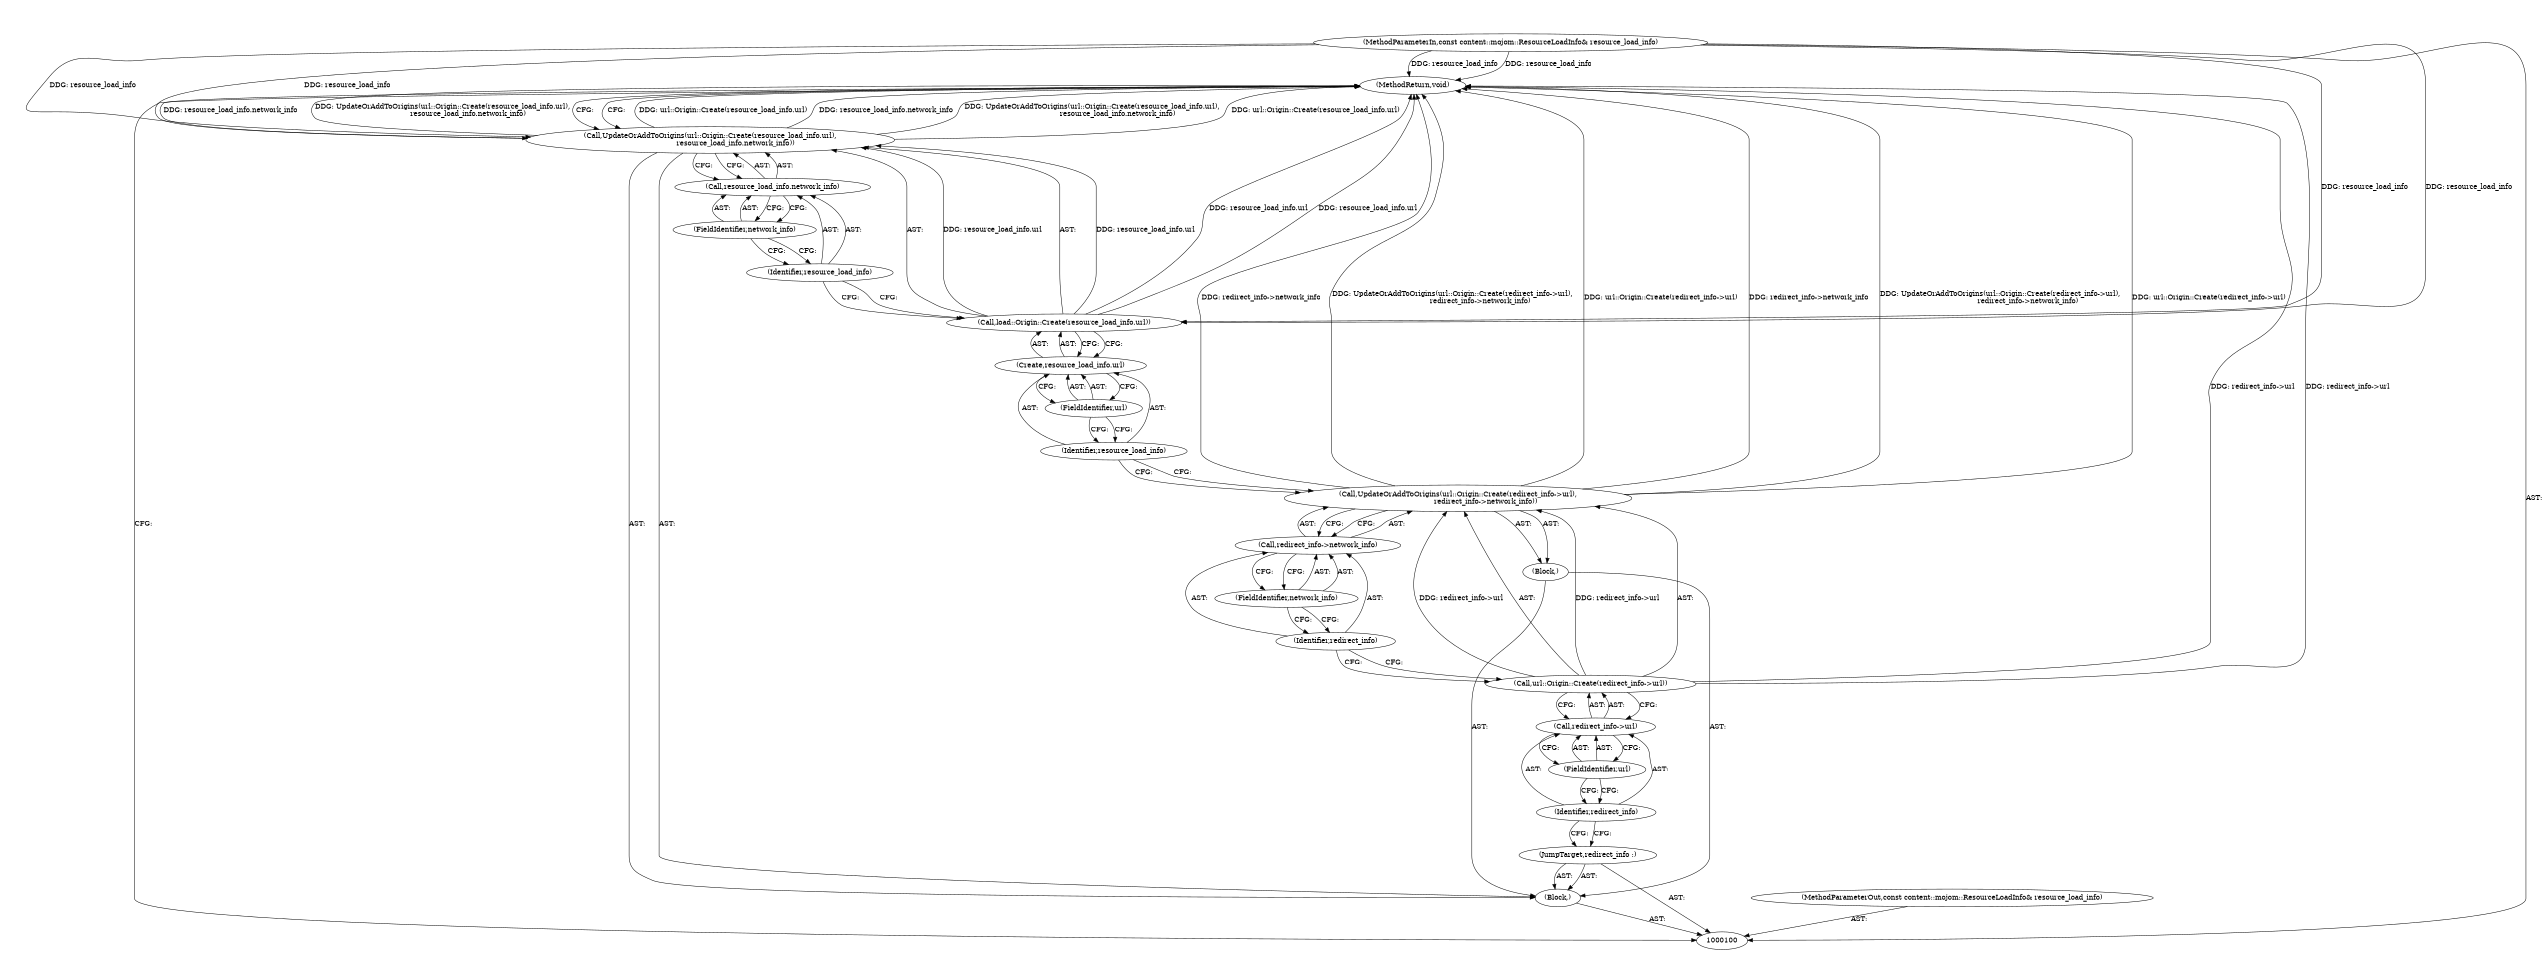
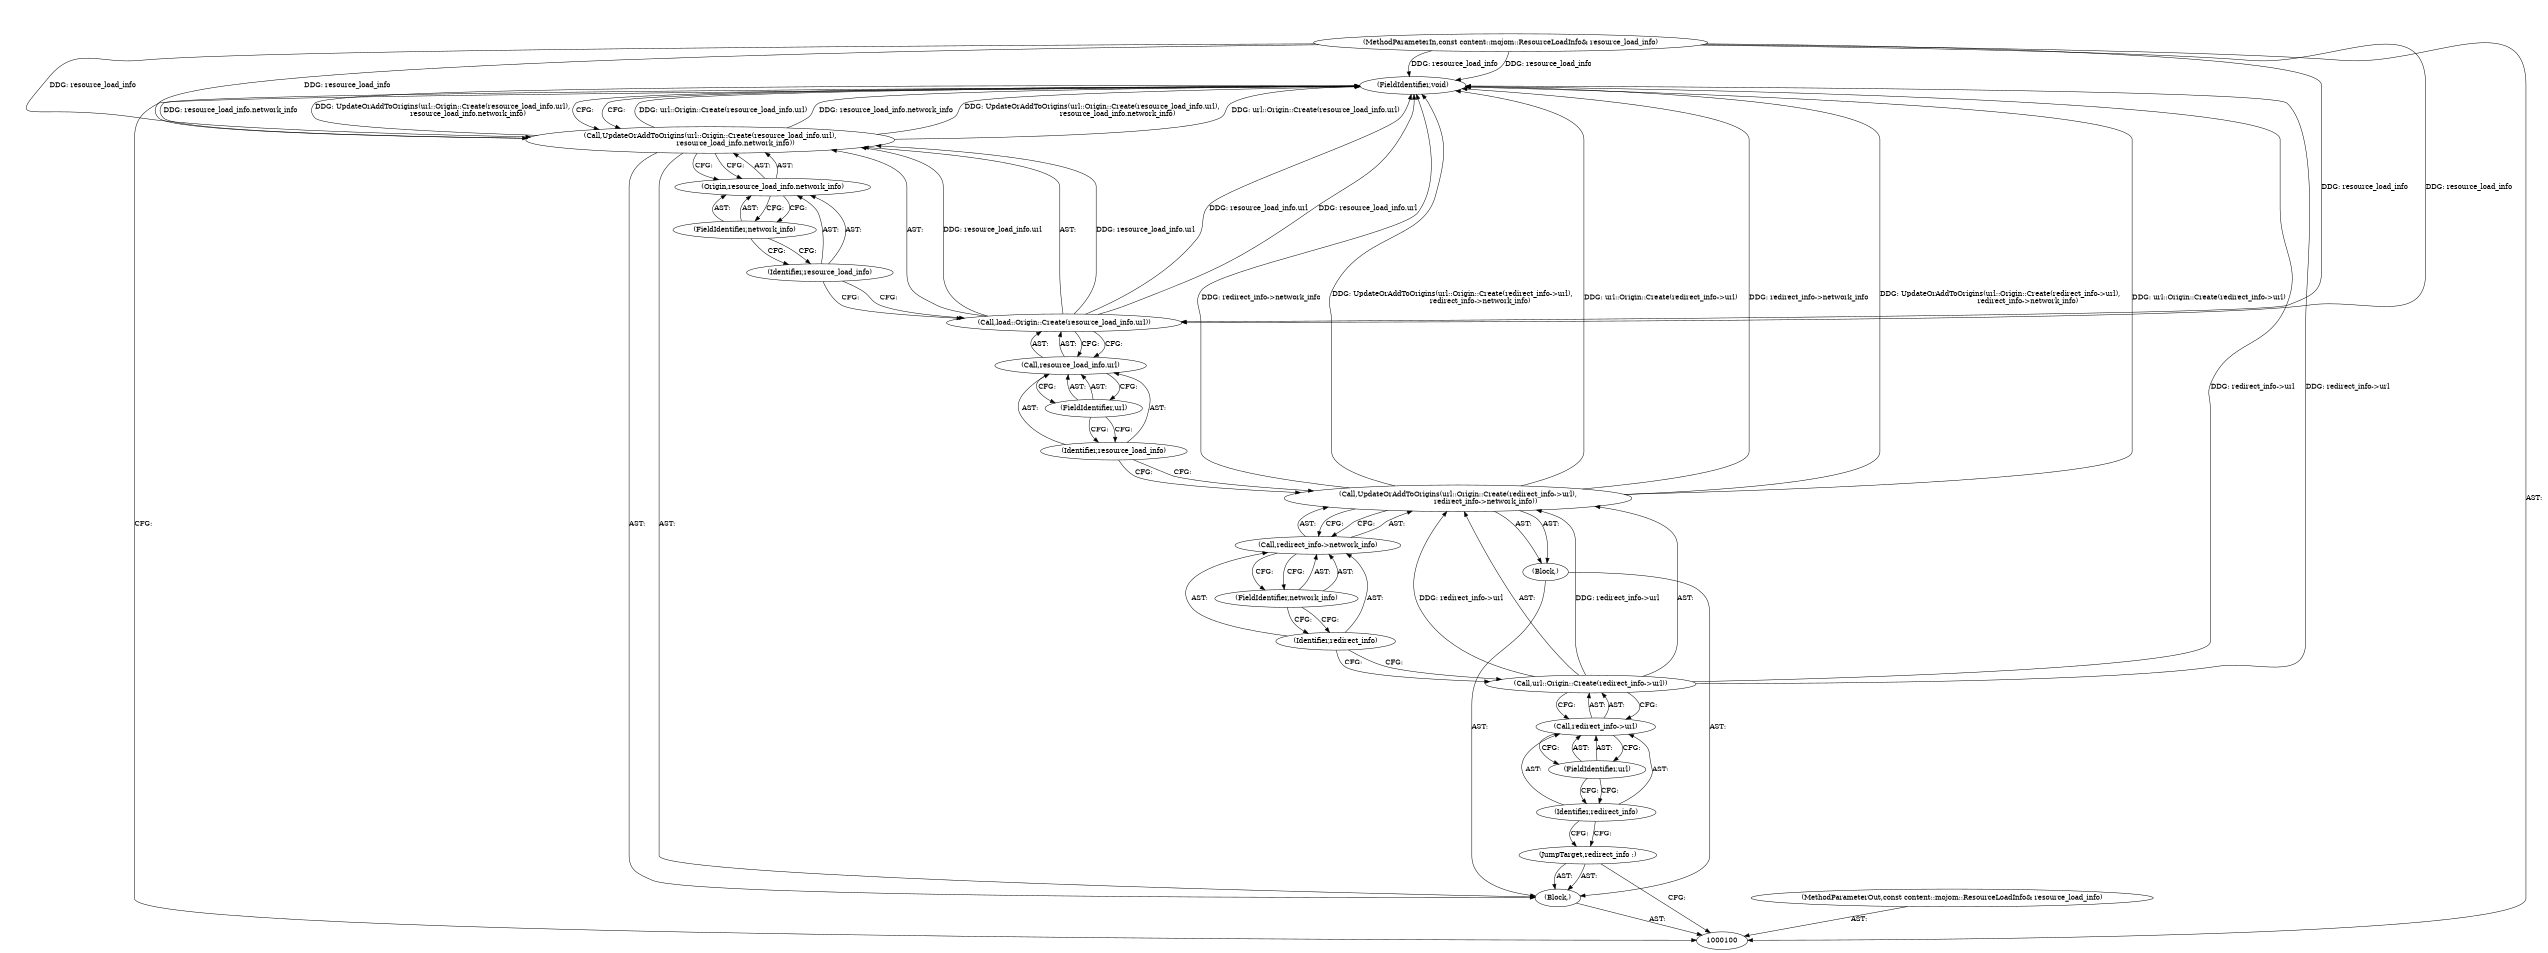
(1413, 85) -> (1413, 85)
(773, 187) -> (773, 187)
(1071, 366) -> (1071, 366)
(1678, 898) -> (1678, 898)
